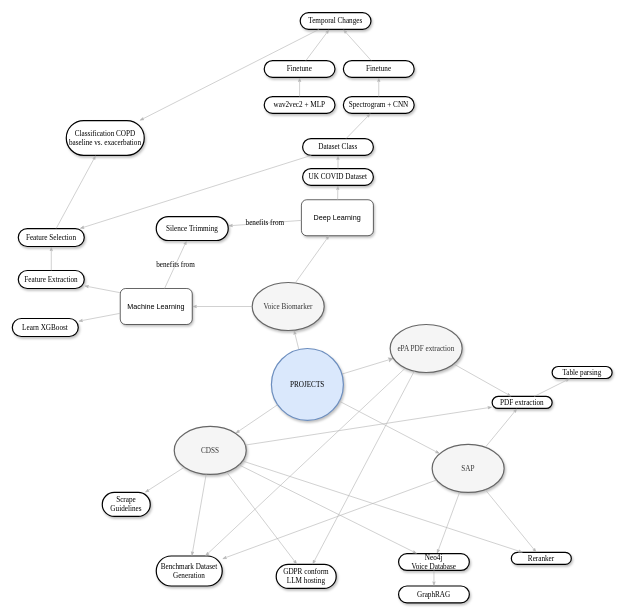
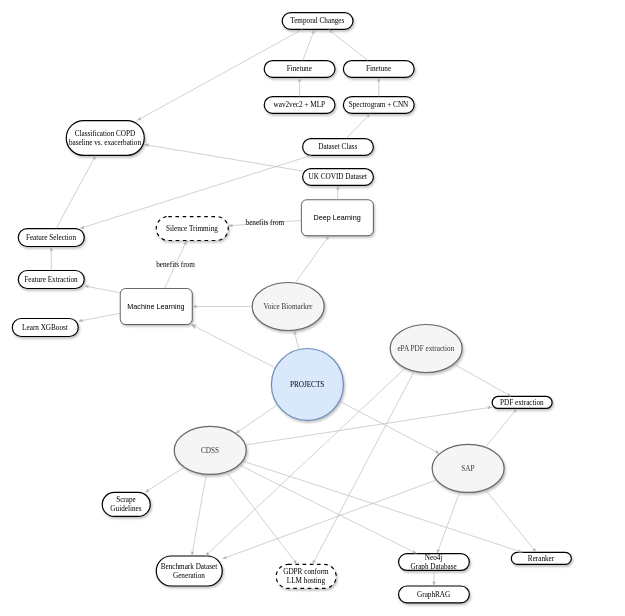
(336, 21) -> (318, 21)
(338, 166) -> (225, 158)
(192, 228) -> (192, 228)
(367, 366) -> (210, 334)
(582, 372) -> none
(566, 380) -> none
(434, 562) -> (434, 562)
(306, 576) -> (306, 576)
